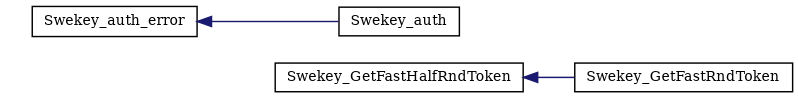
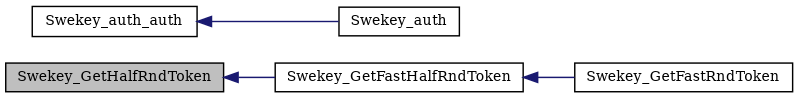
(115, 22) -> (115, 22)
none -> (115, 77)
